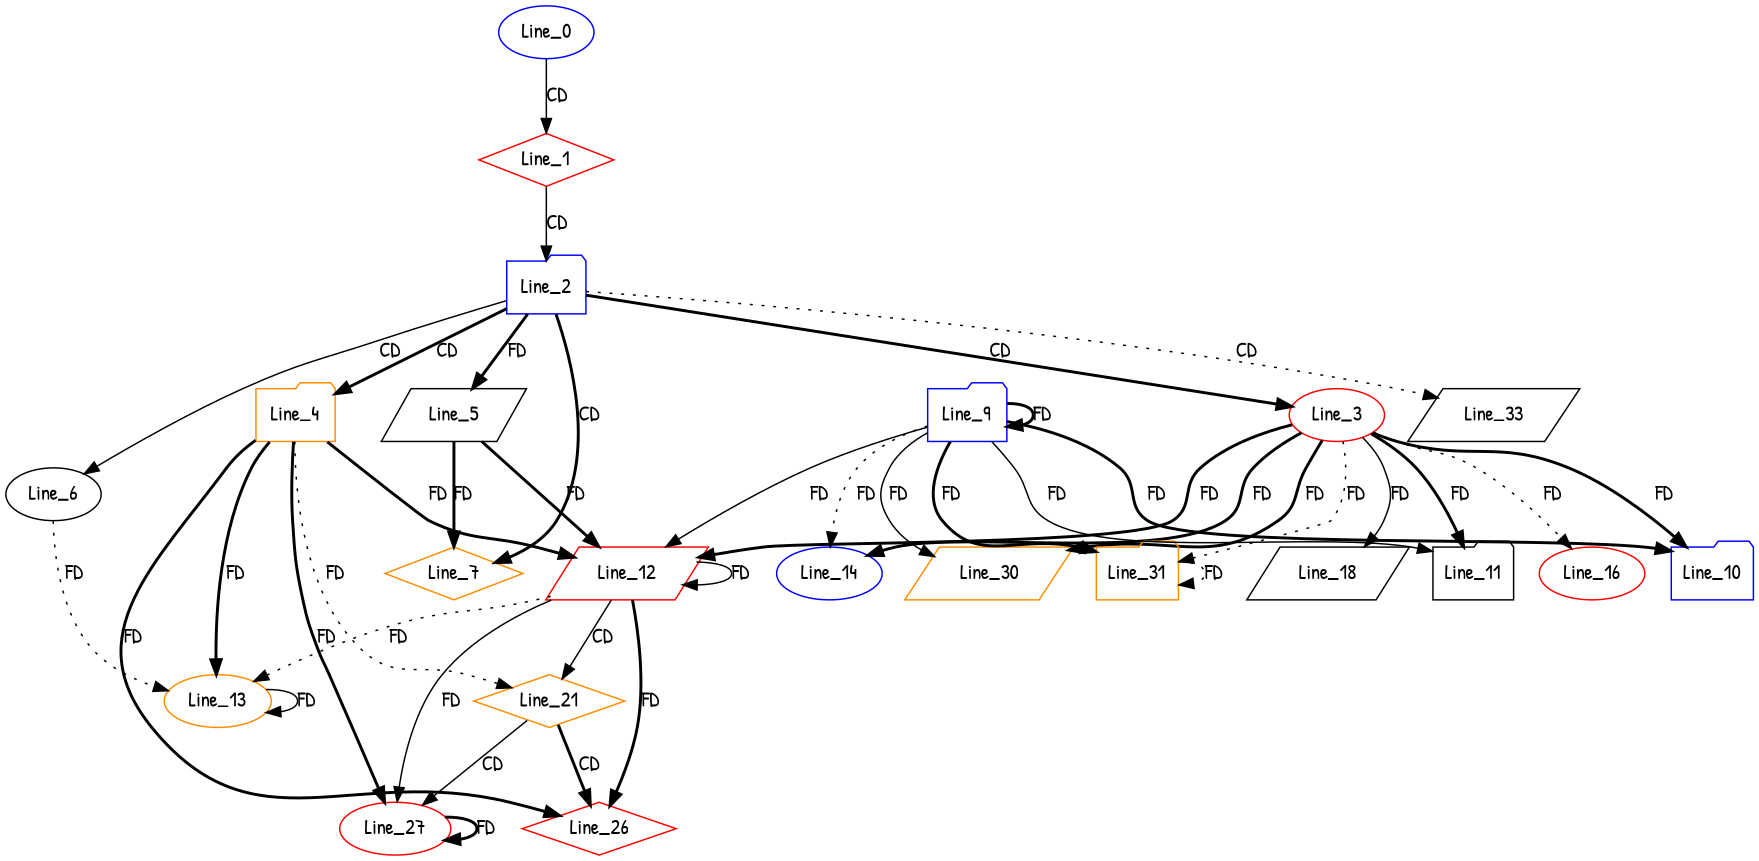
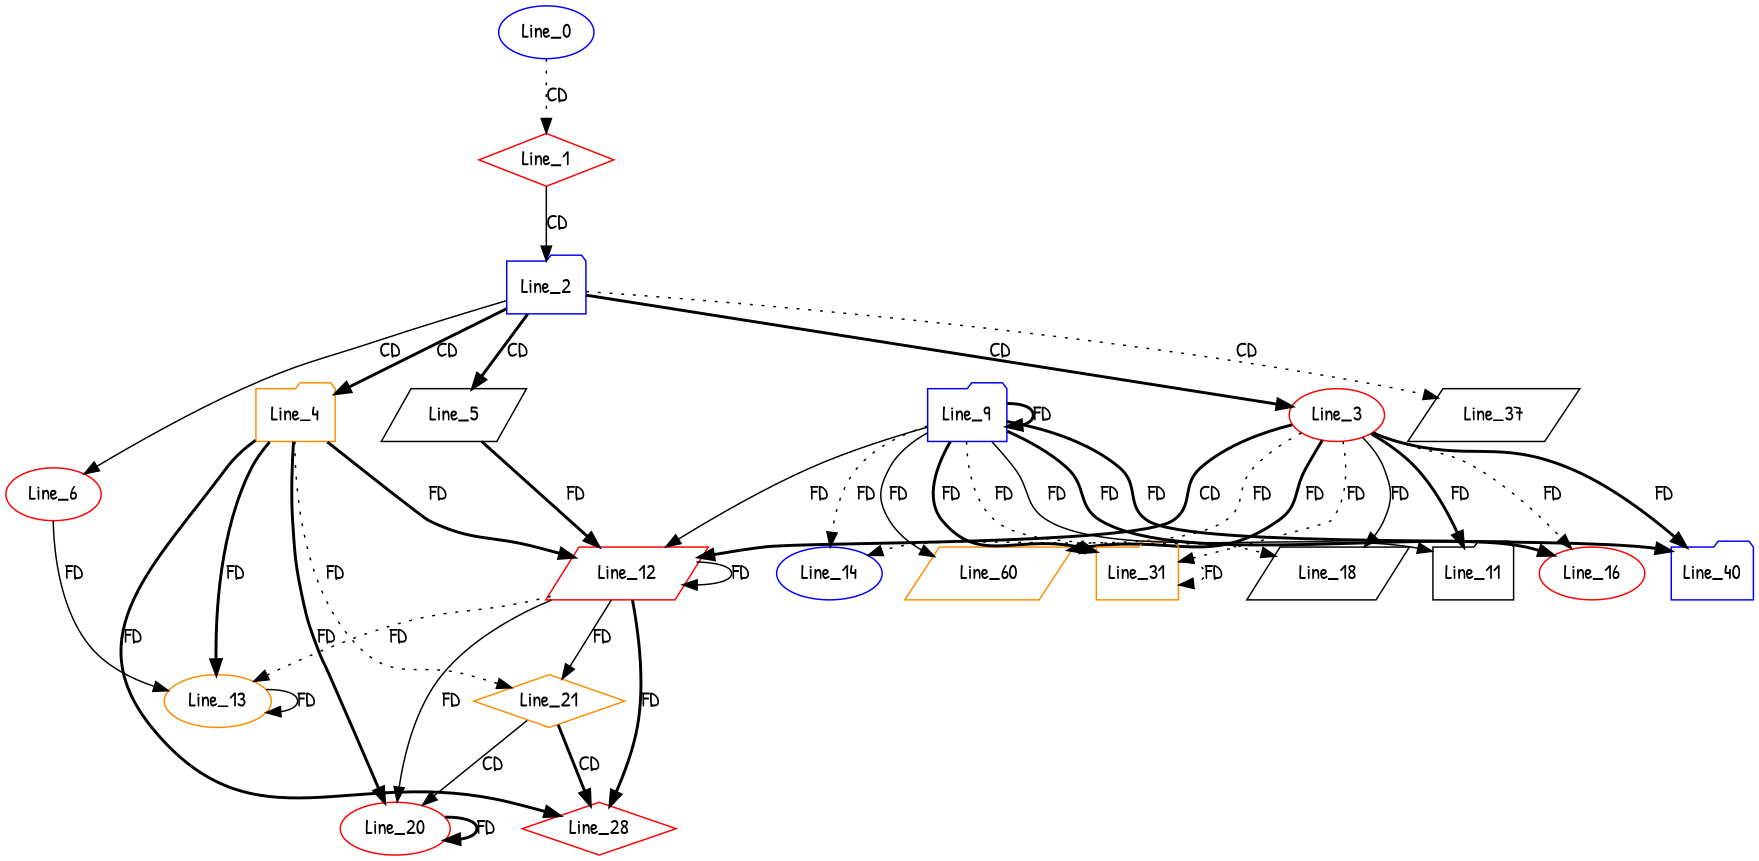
(546, 89) -> (546, 89)
(518, 351) -> (518, 351)
(1494, 415) -> (1494, 415)
(54, 494) -> (54, 494)
(1210, 494) -> (1210, 494)
none -> (1110, 524)
(1218, 524) -> (1218, 524)
none -> (1006, 526)
(454, 573) -> none
(989, 573) -> (989, 573)
(1712, 573) -> (1712, 573)
(75, 622) -> (75, 622)
(603, 637) -> (603, 637)
(395, 829) -> (395, 829)
(599, 829) -> (599, 829)
